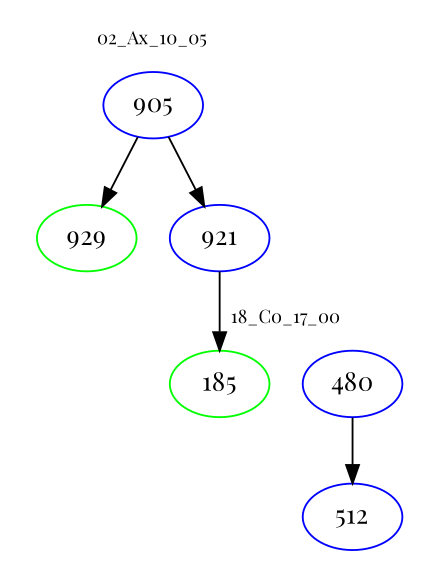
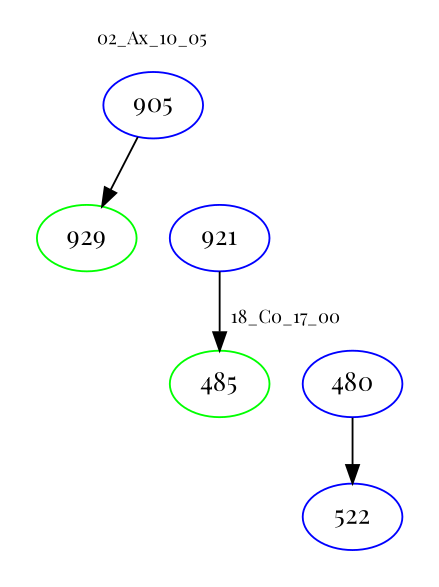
(182, 163) -> none
(220, 384) -> (220, 384)
(353, 517) -> (353, 517)
